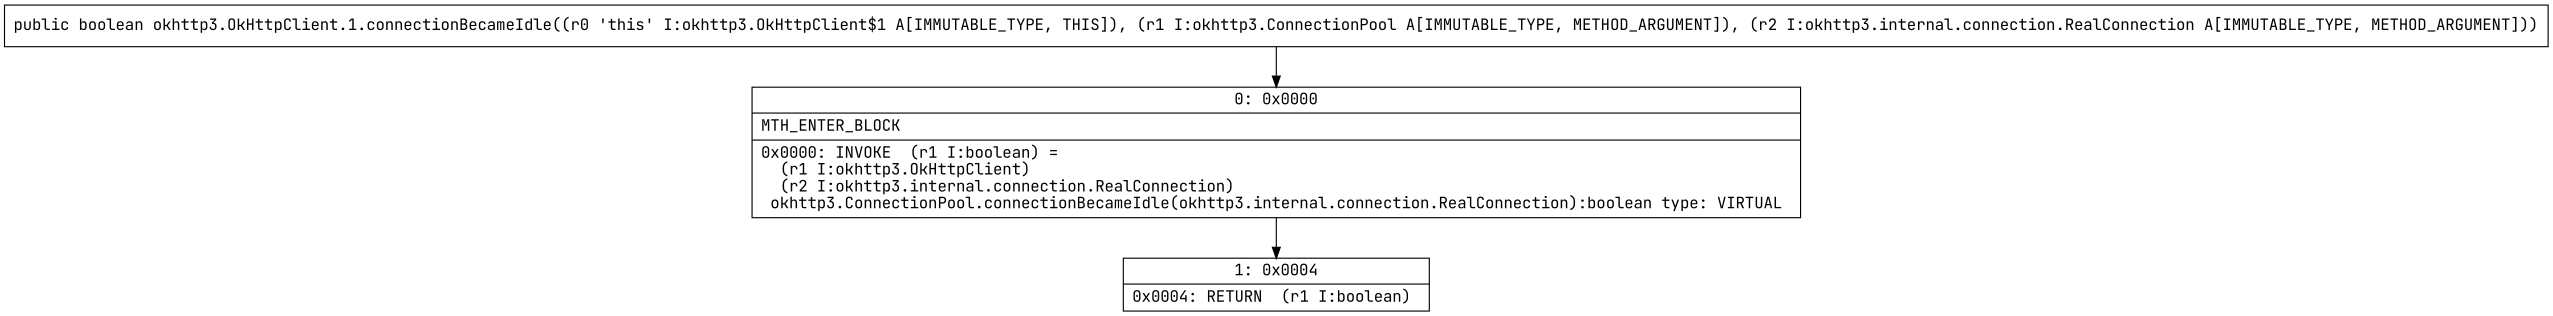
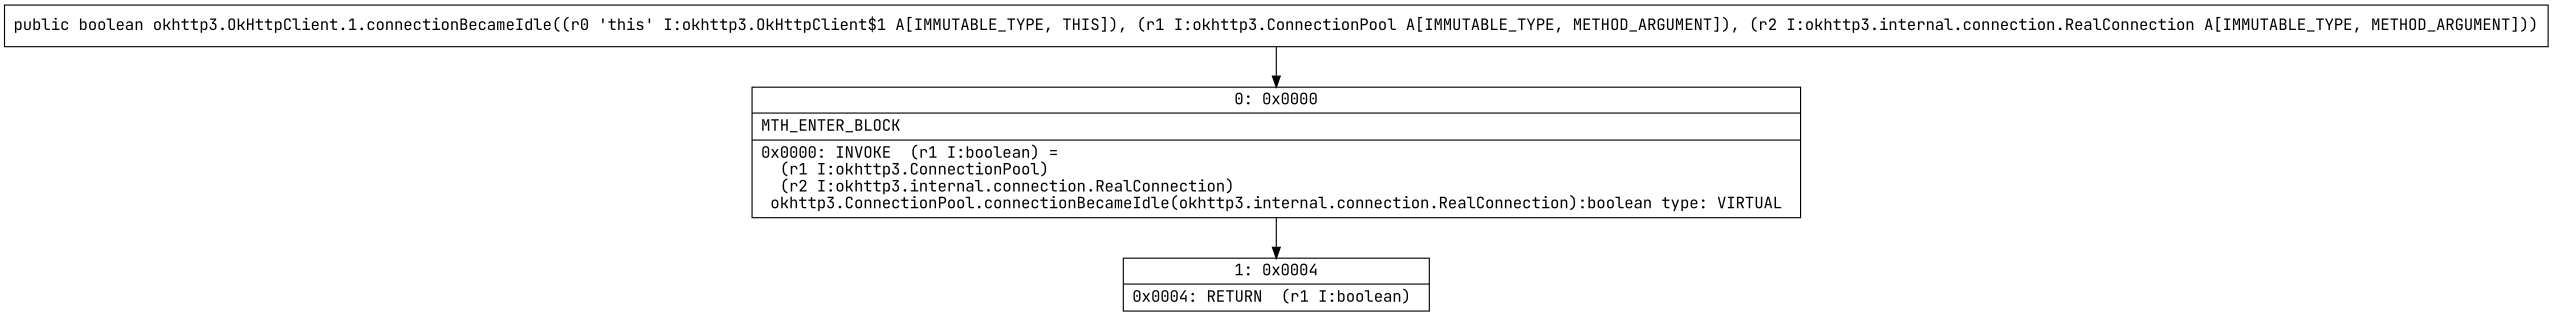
(896, 170) -> (905, 170)
